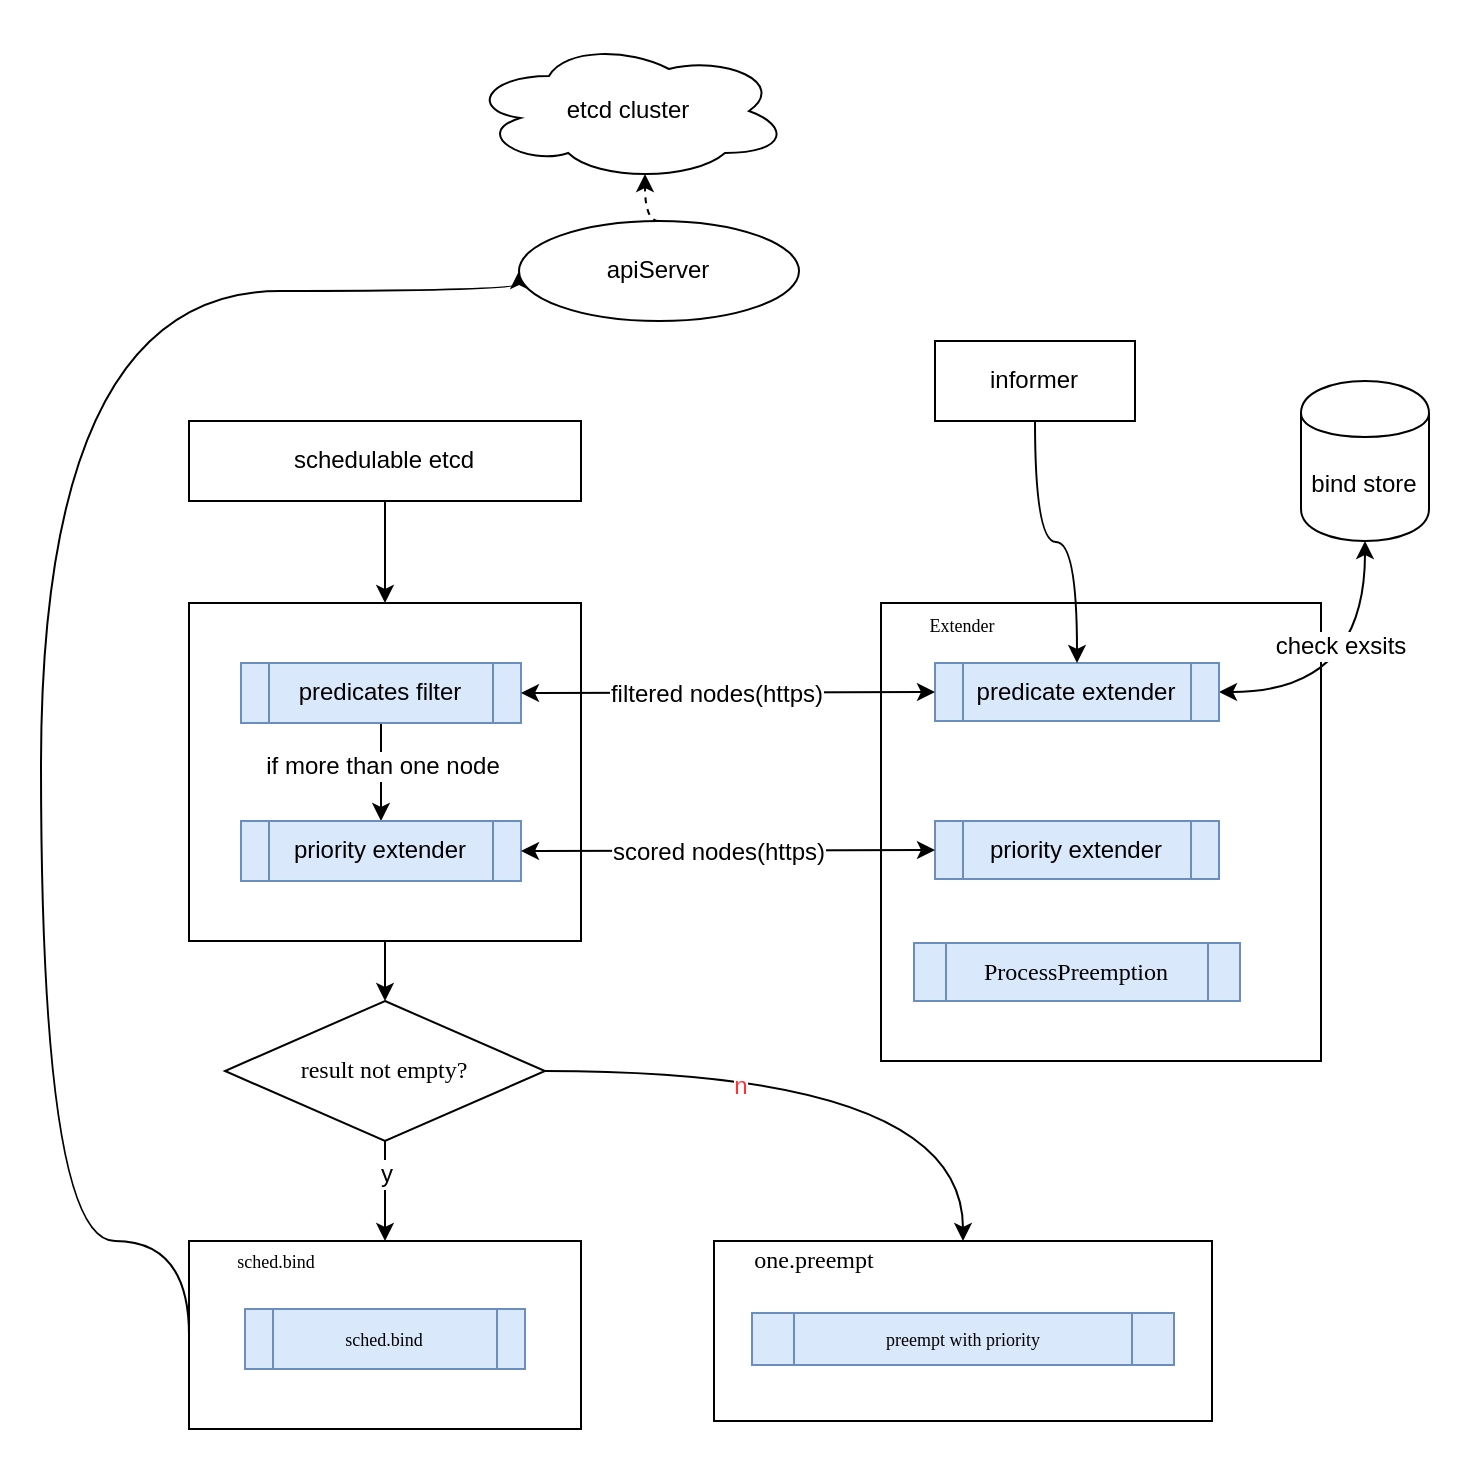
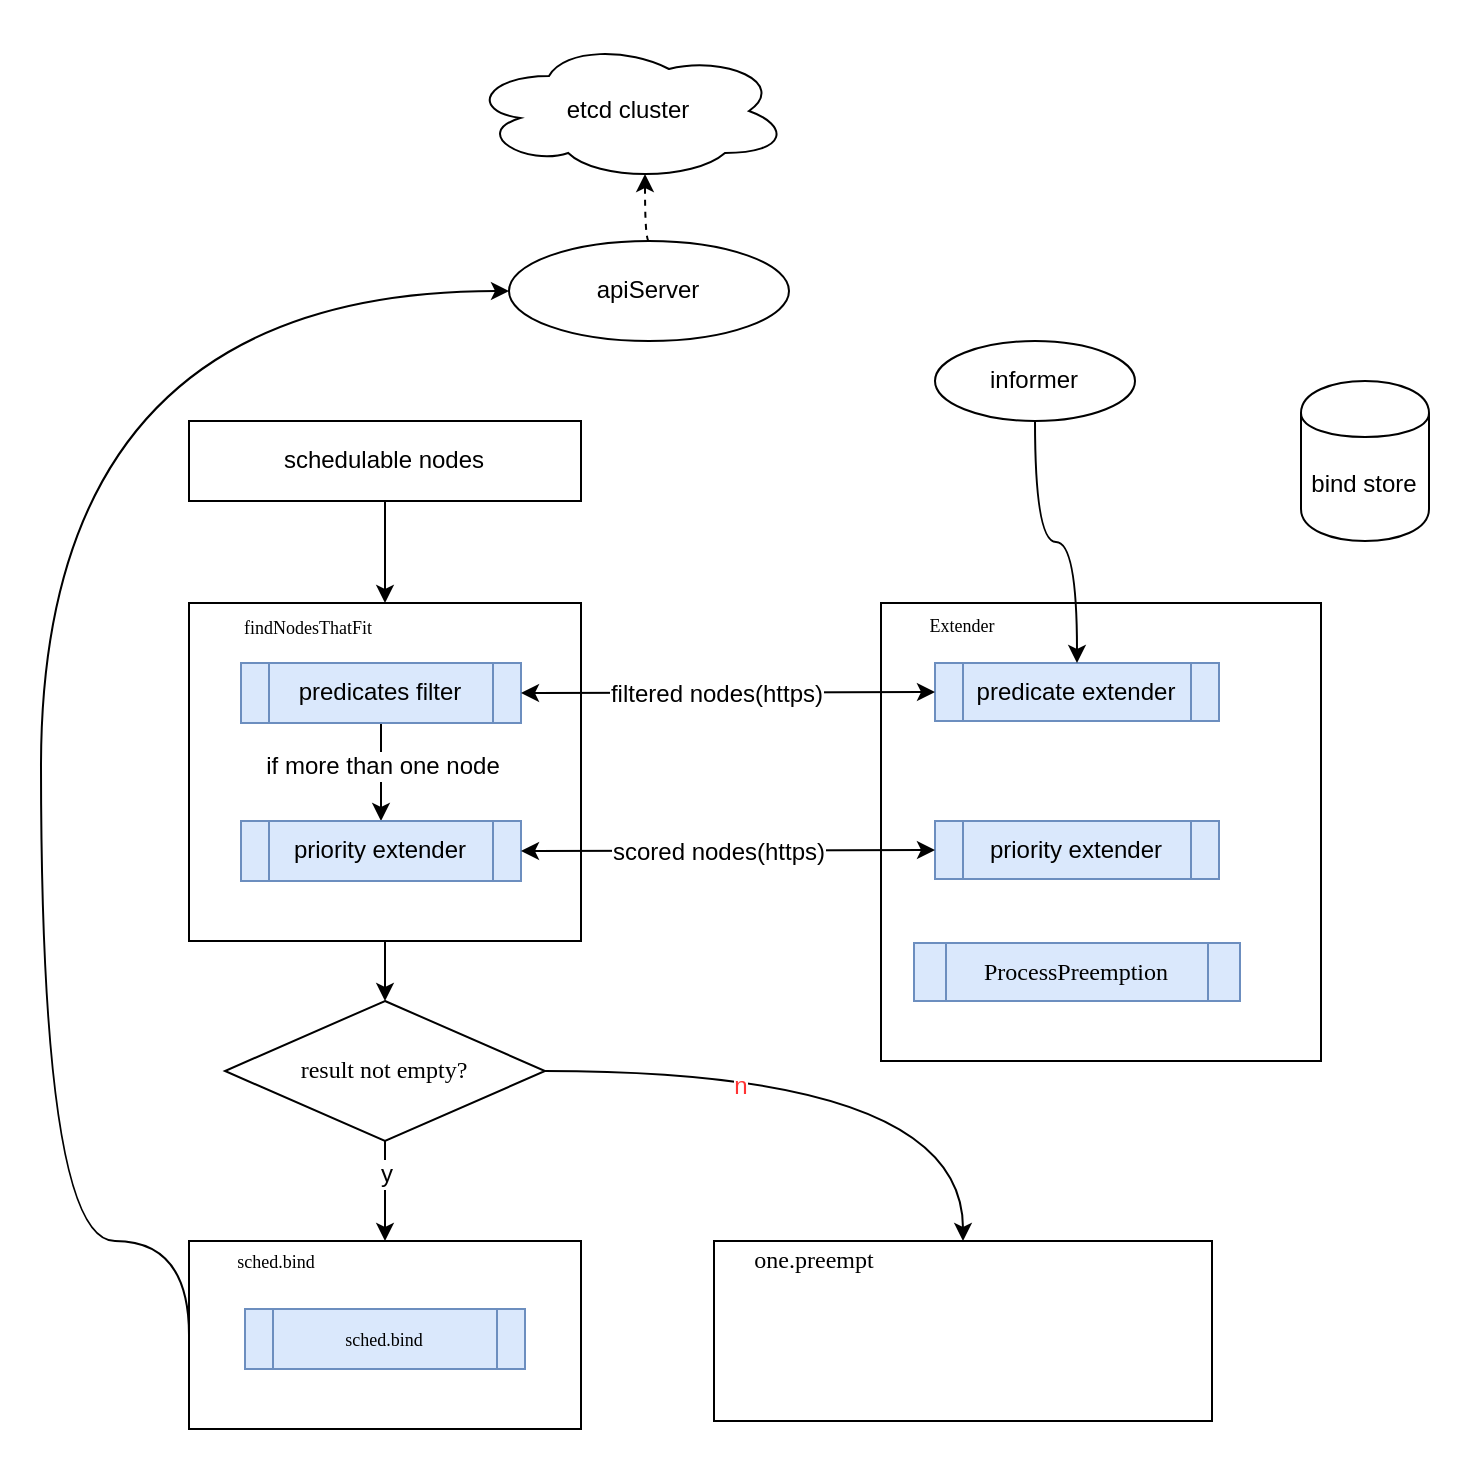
(659, 271) -> (649, 291)
(1035, 381) -> (1035, 381)
(385, 461) -> (385, 461)
none -> (309, 627)
(1289, 683) -> none
(963, 1339) -> none
